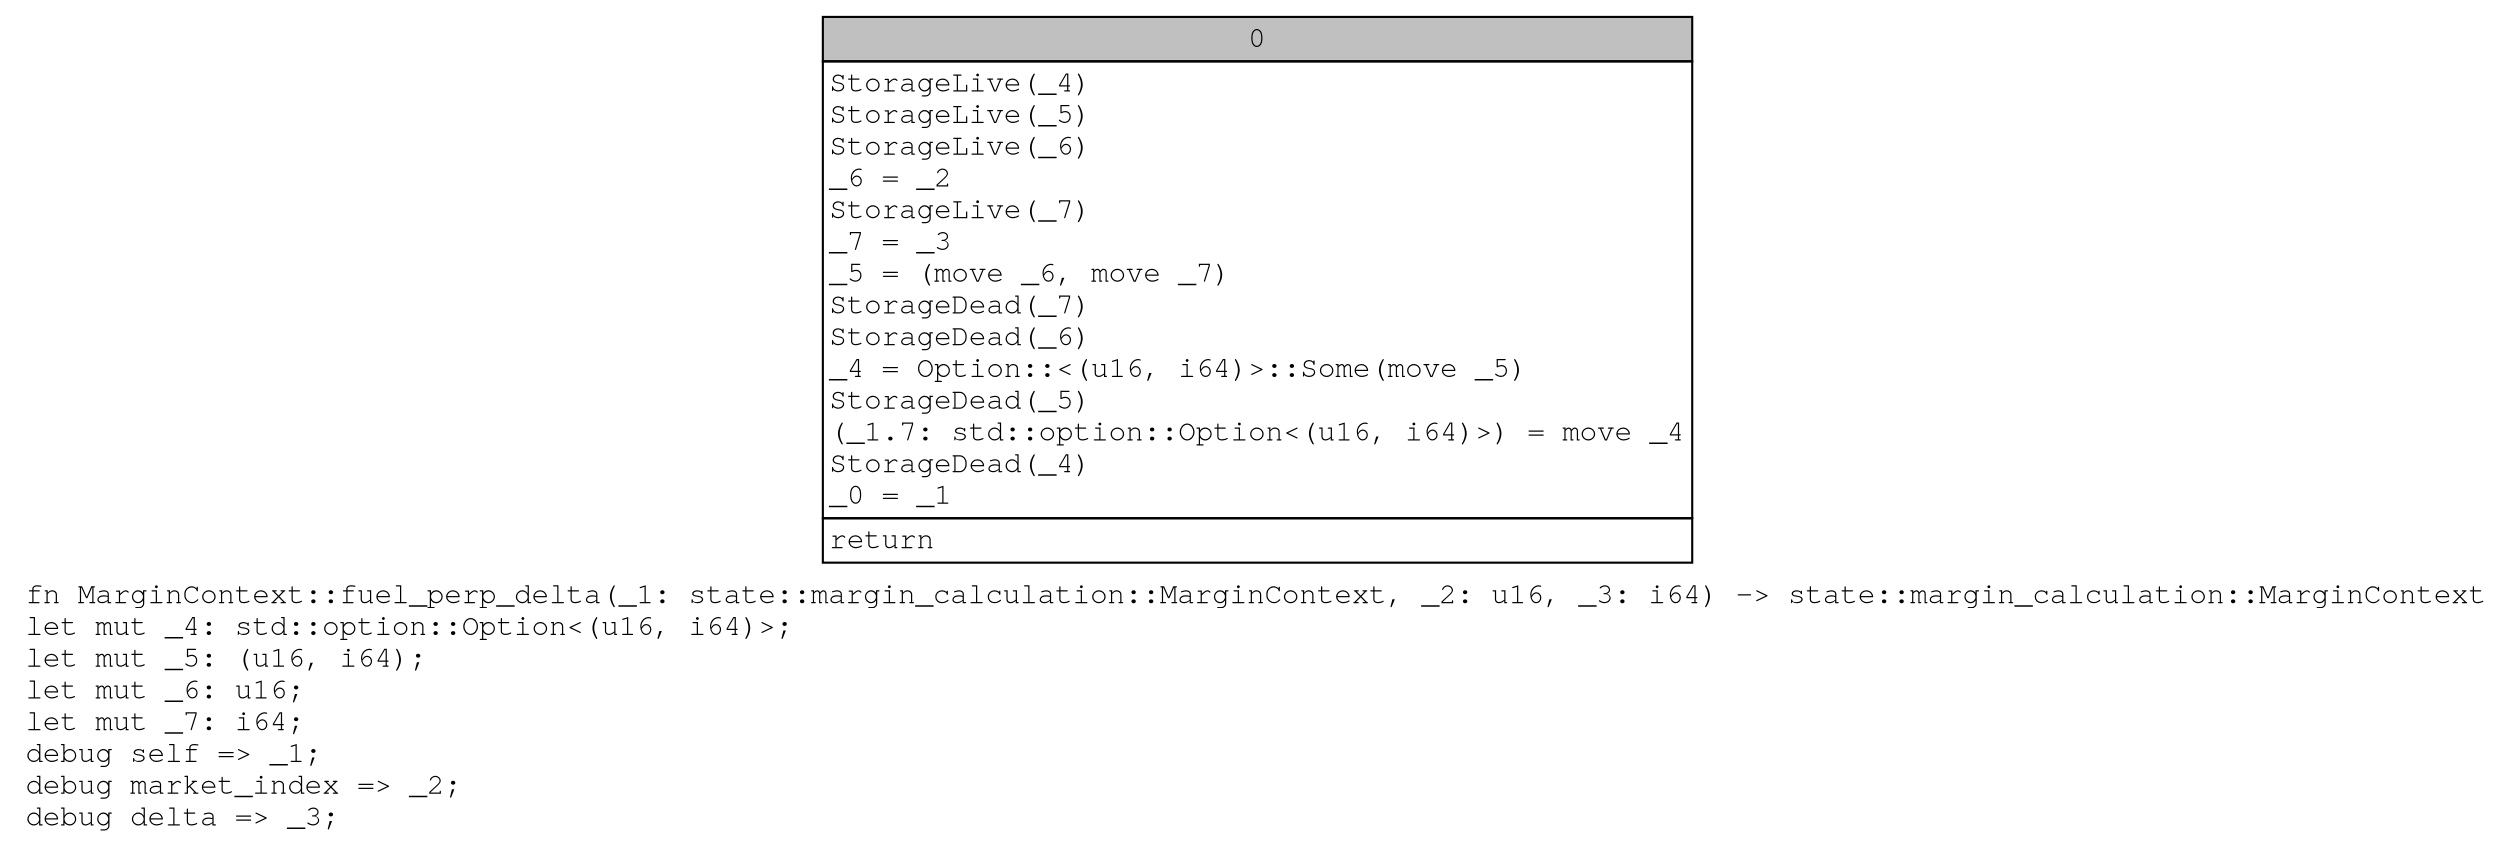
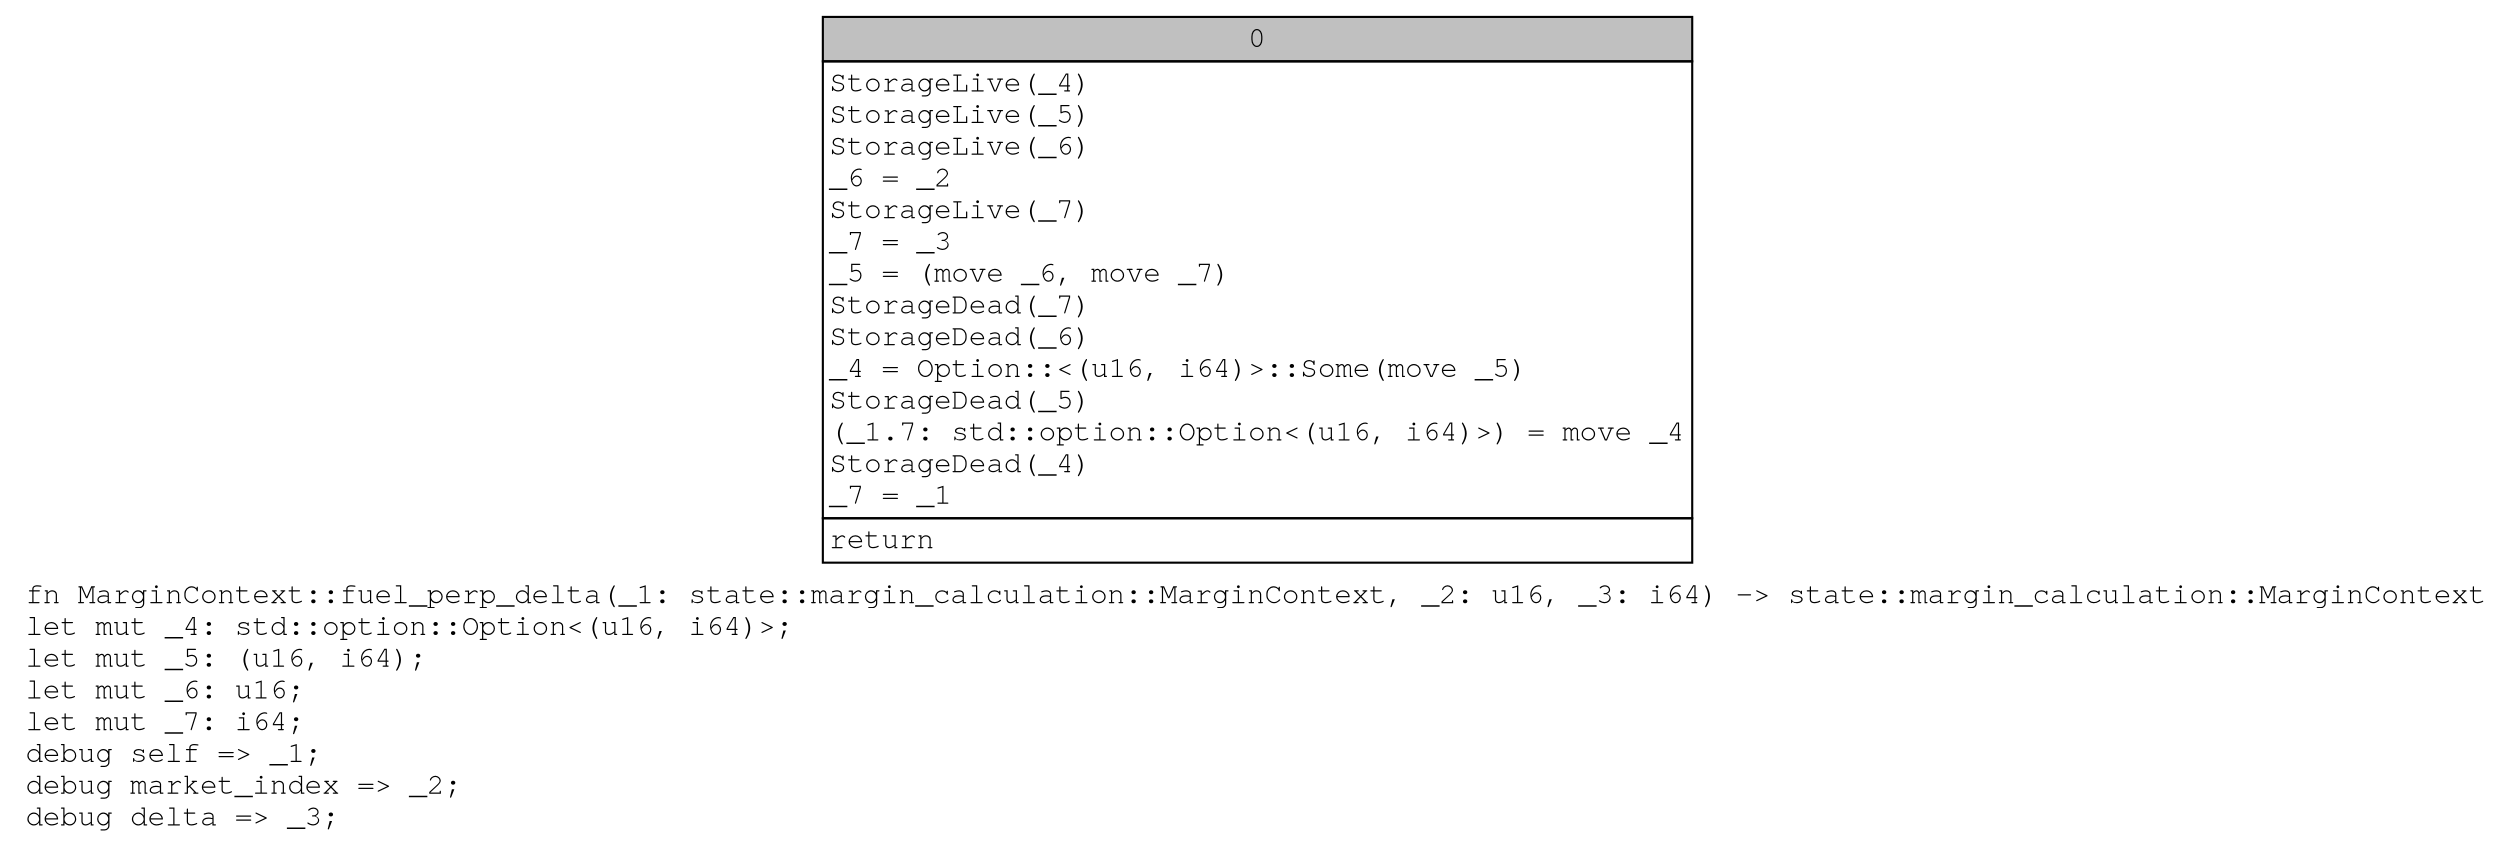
(891, 495) -> (891, 495)
